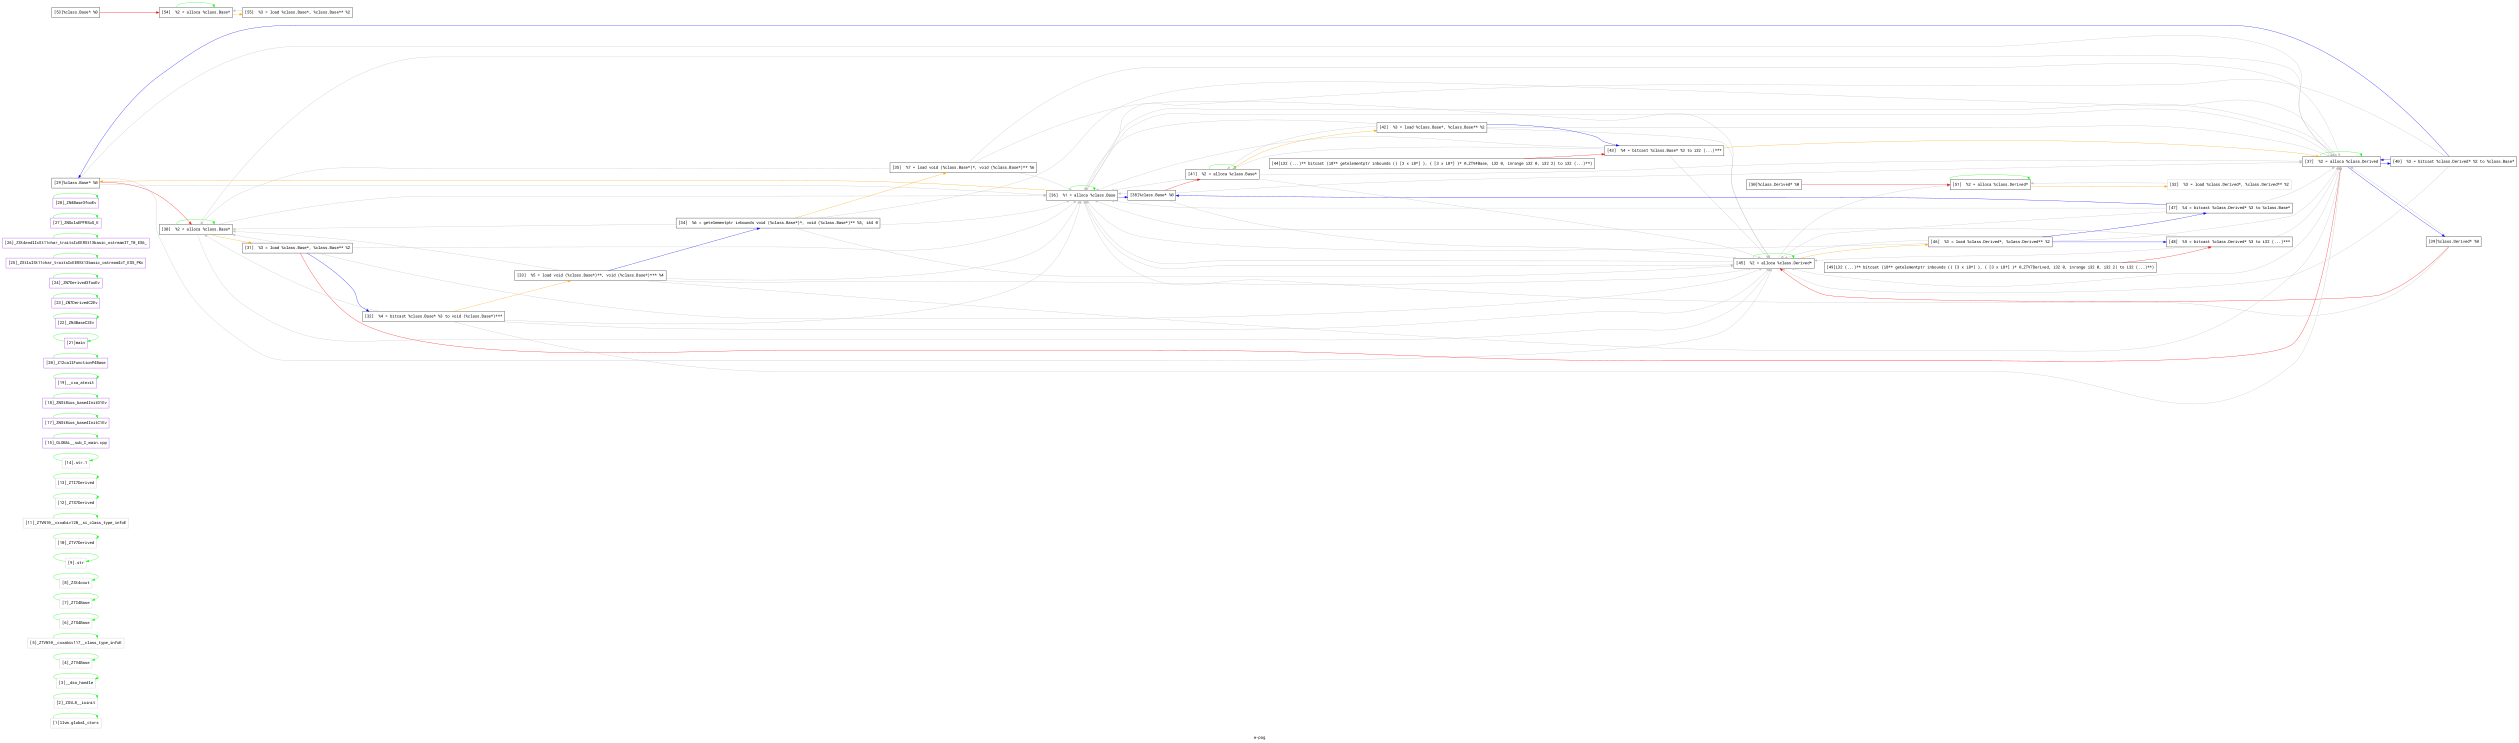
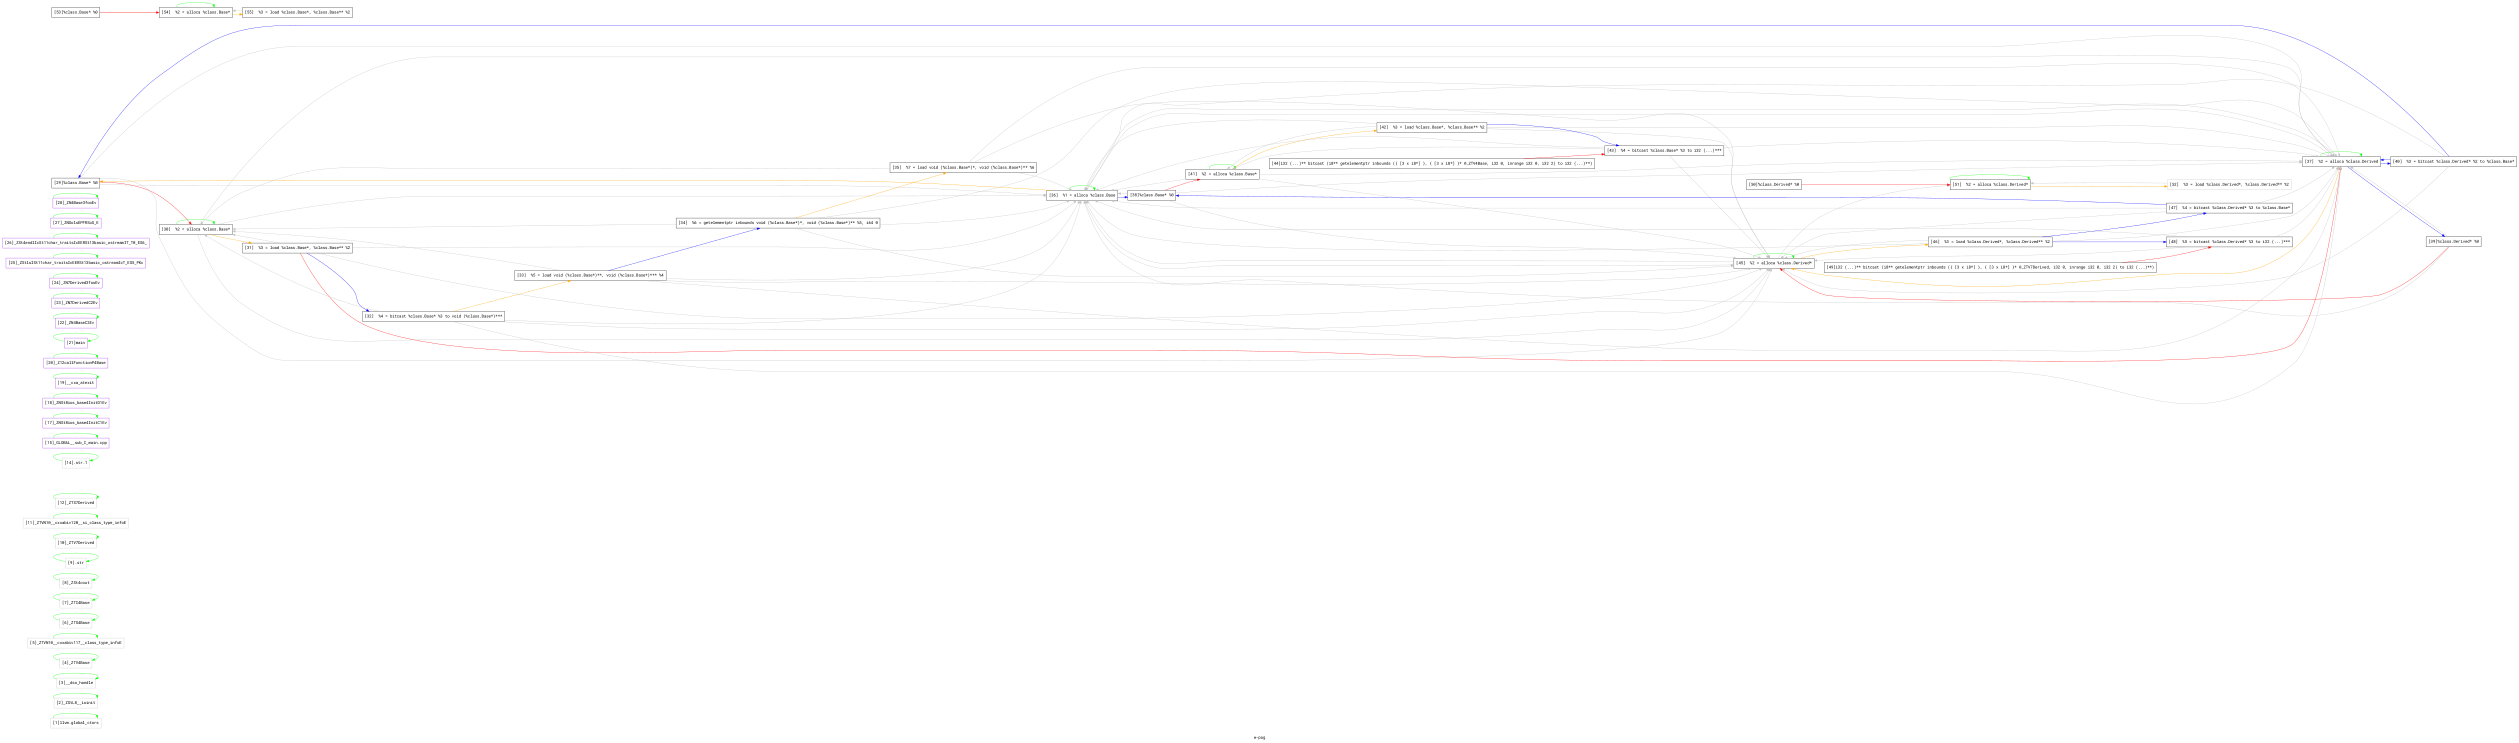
(2020, 141) -> (2020, 141)
(2094, 281) -> (2094, 281)
(76, 483) -> none
